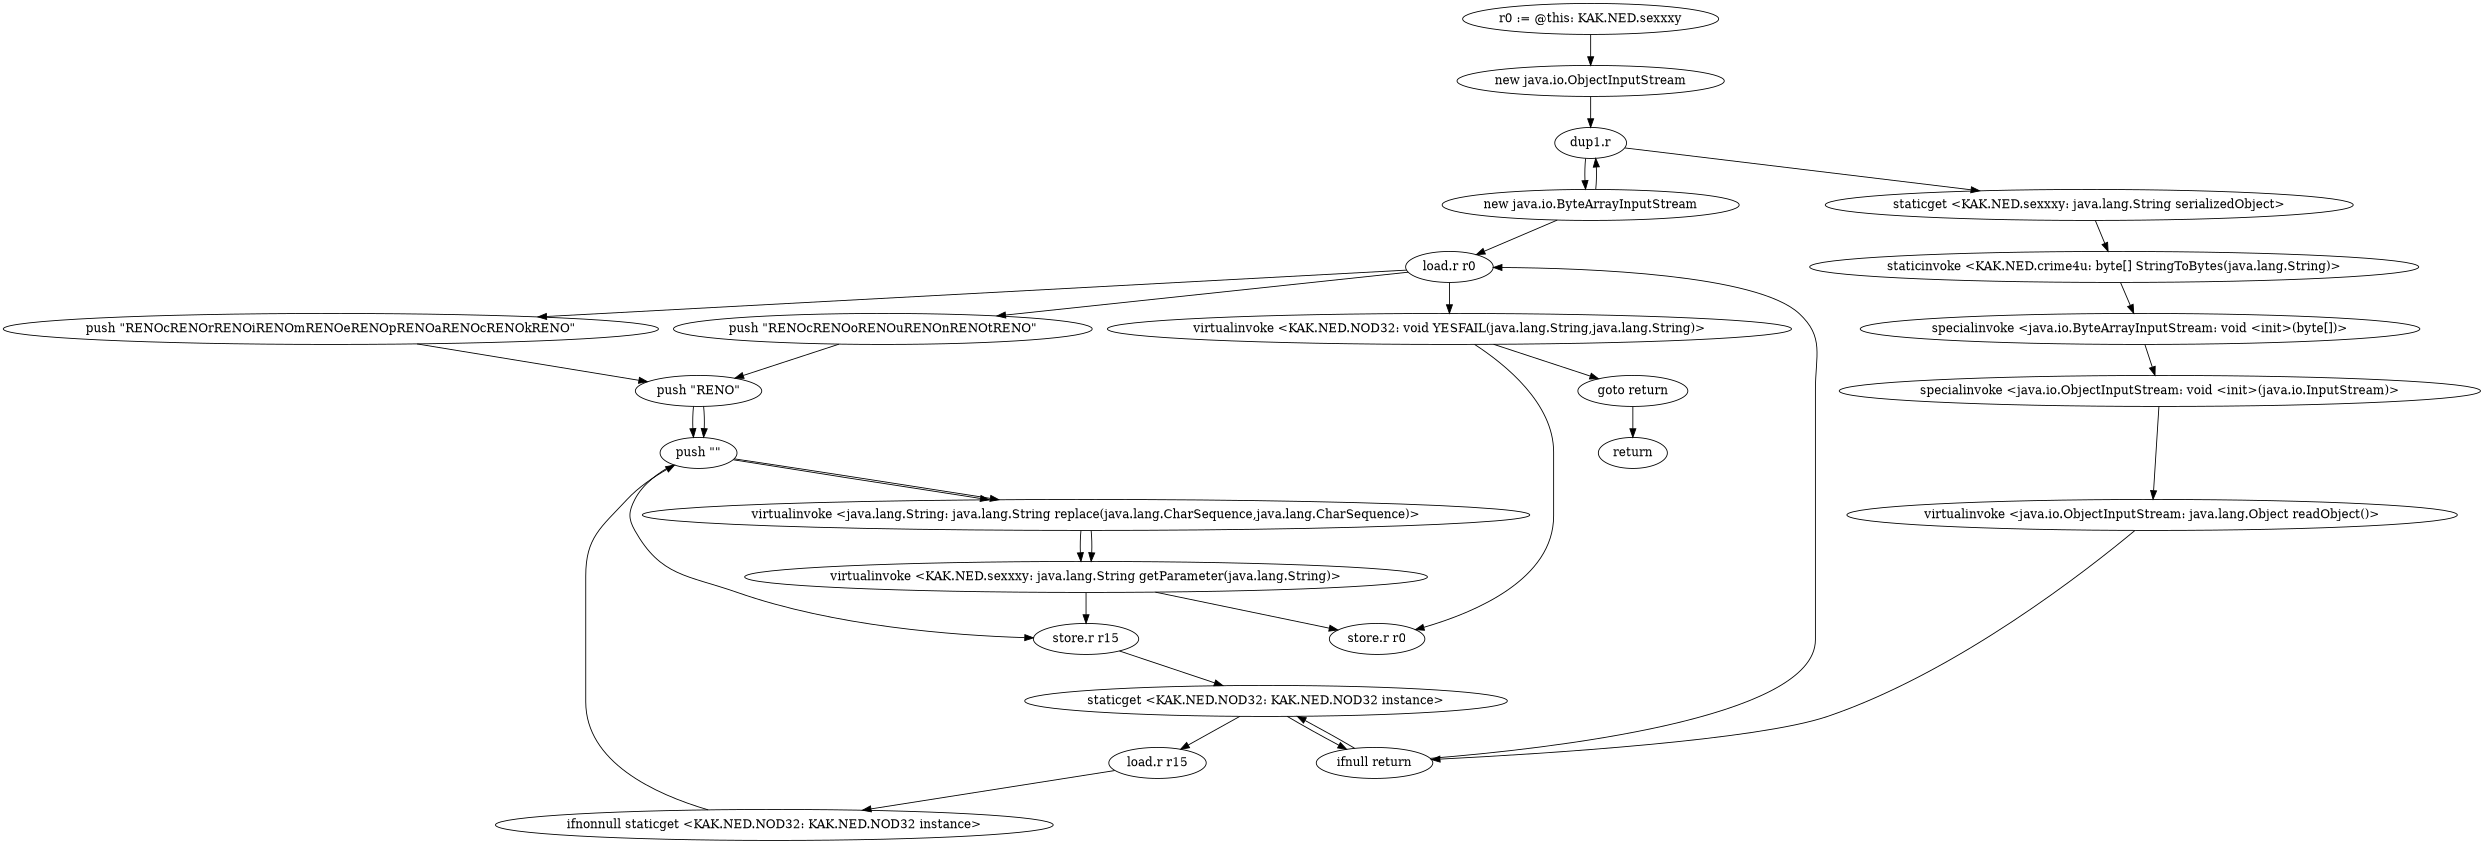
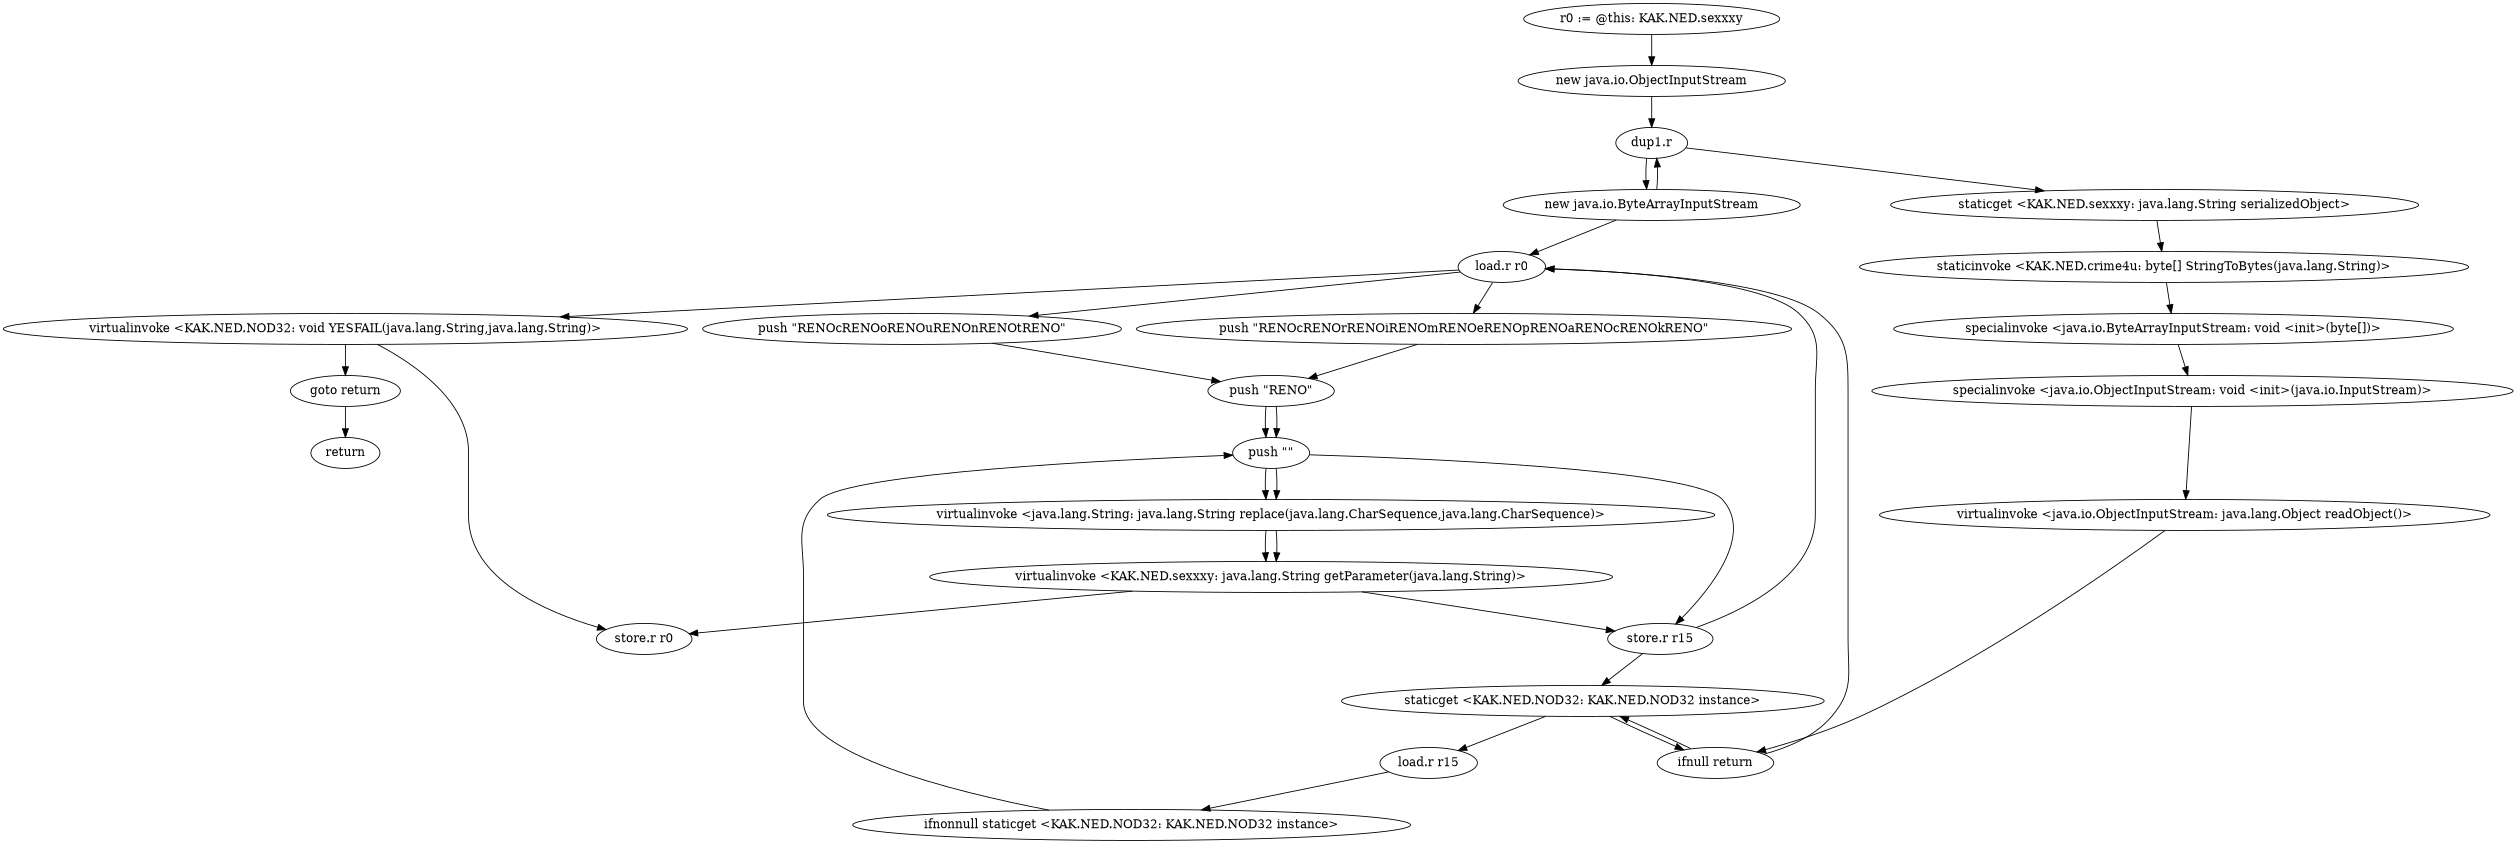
none -> (1816, 373)
